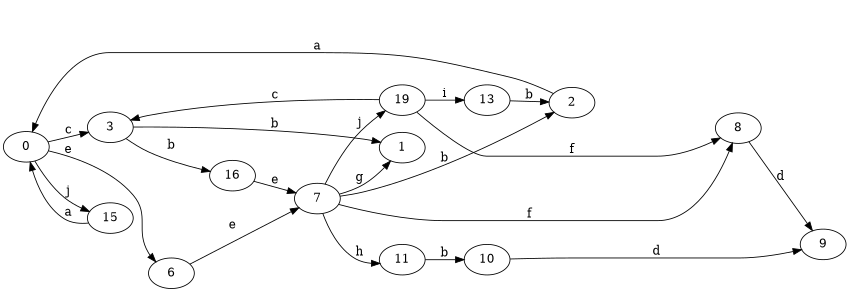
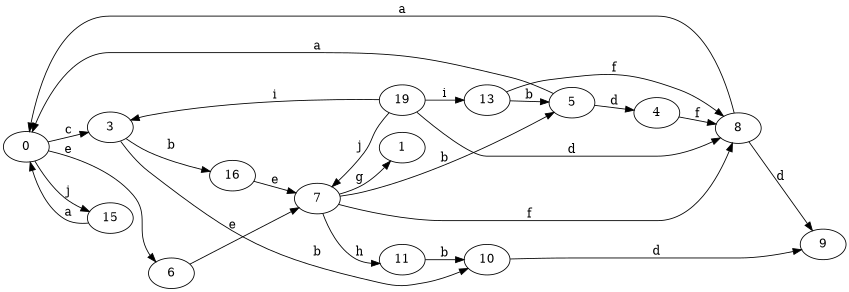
none -> (378, 16)
none -> (614, 75)
(275, 95) -> (275, 95)
(572, 103) -> (572, 103)
none -> (657, 113)
(253, 130) -> (275, 252)
(348, 147) -> (367, 149)
(572, 150) -> (572, 150)
